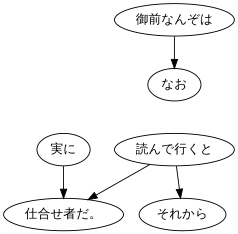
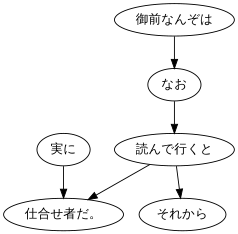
none -> (174, 113)
